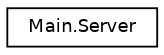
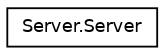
(82, 27) -> (82, 27)
